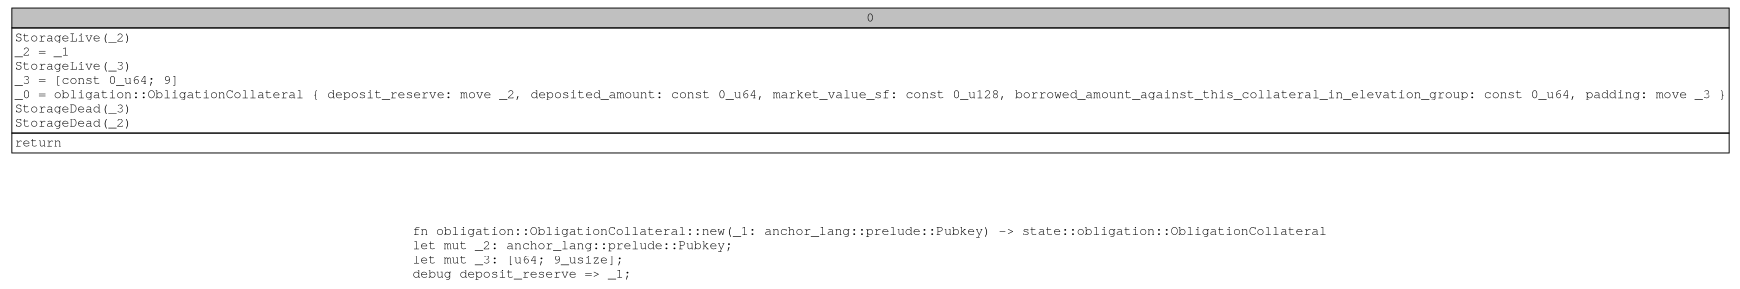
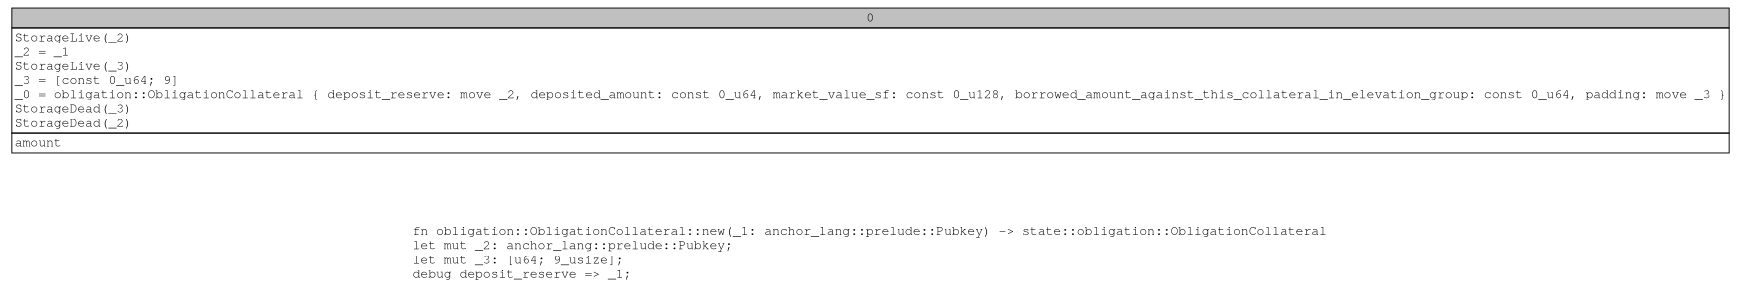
(38, 143) -> (38, 143)
